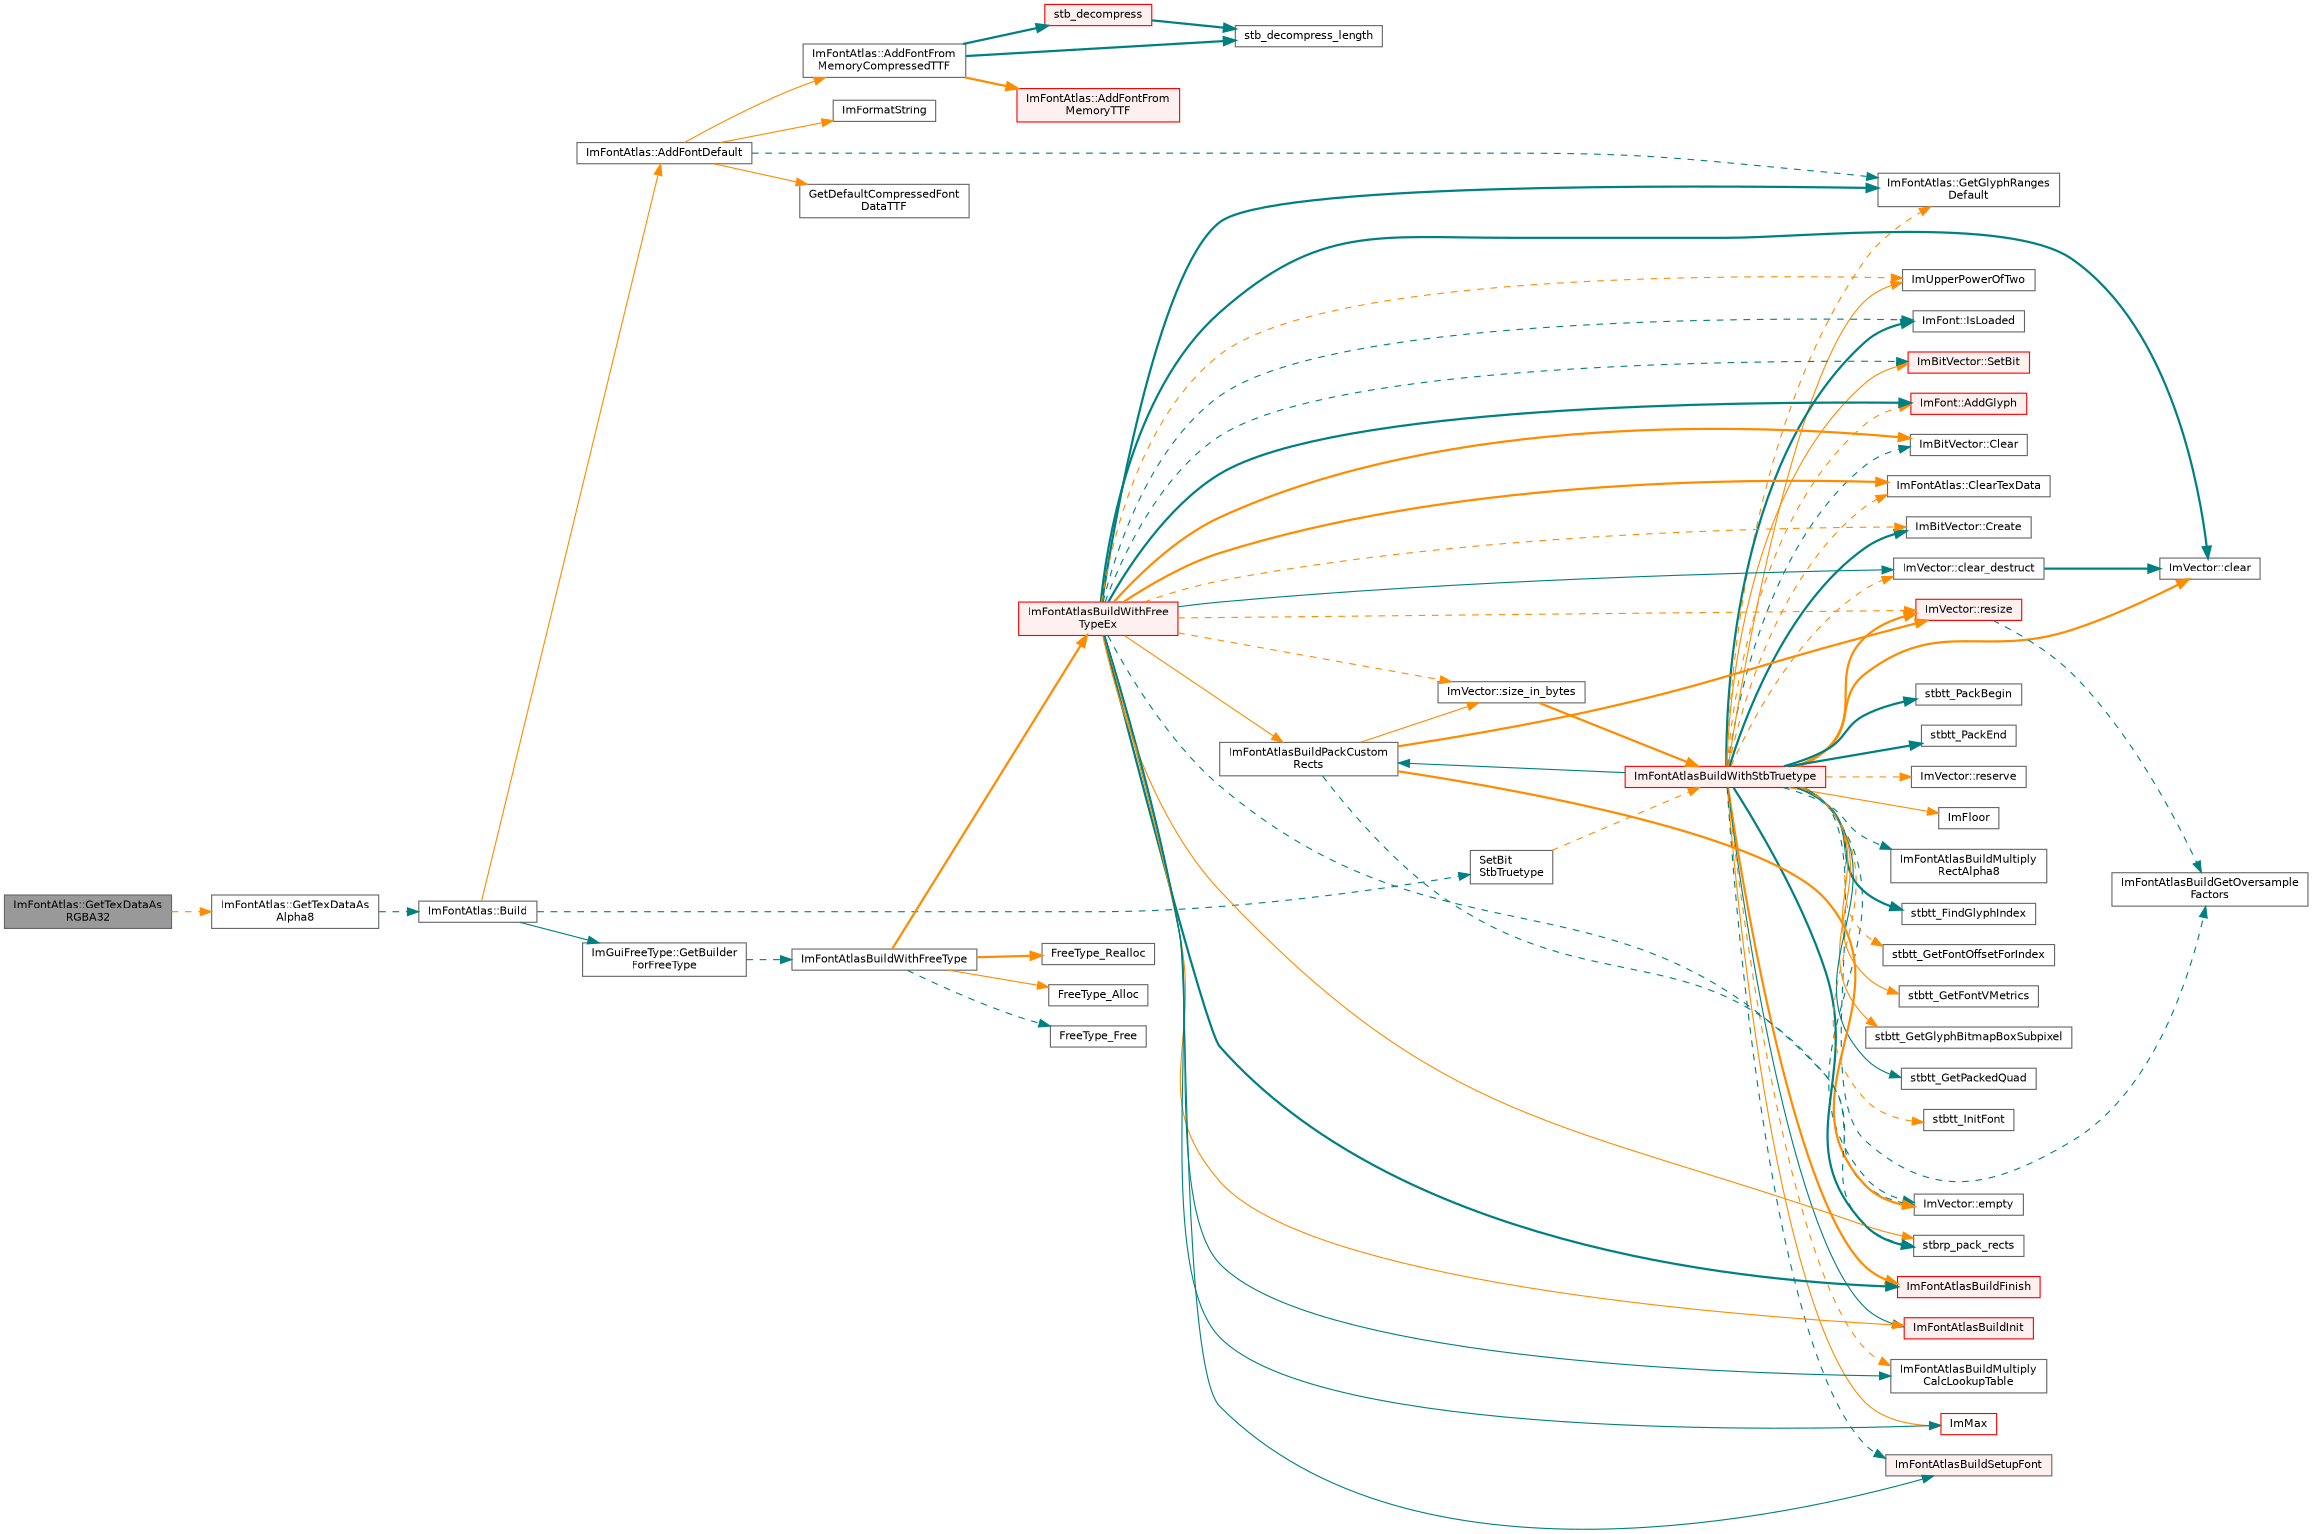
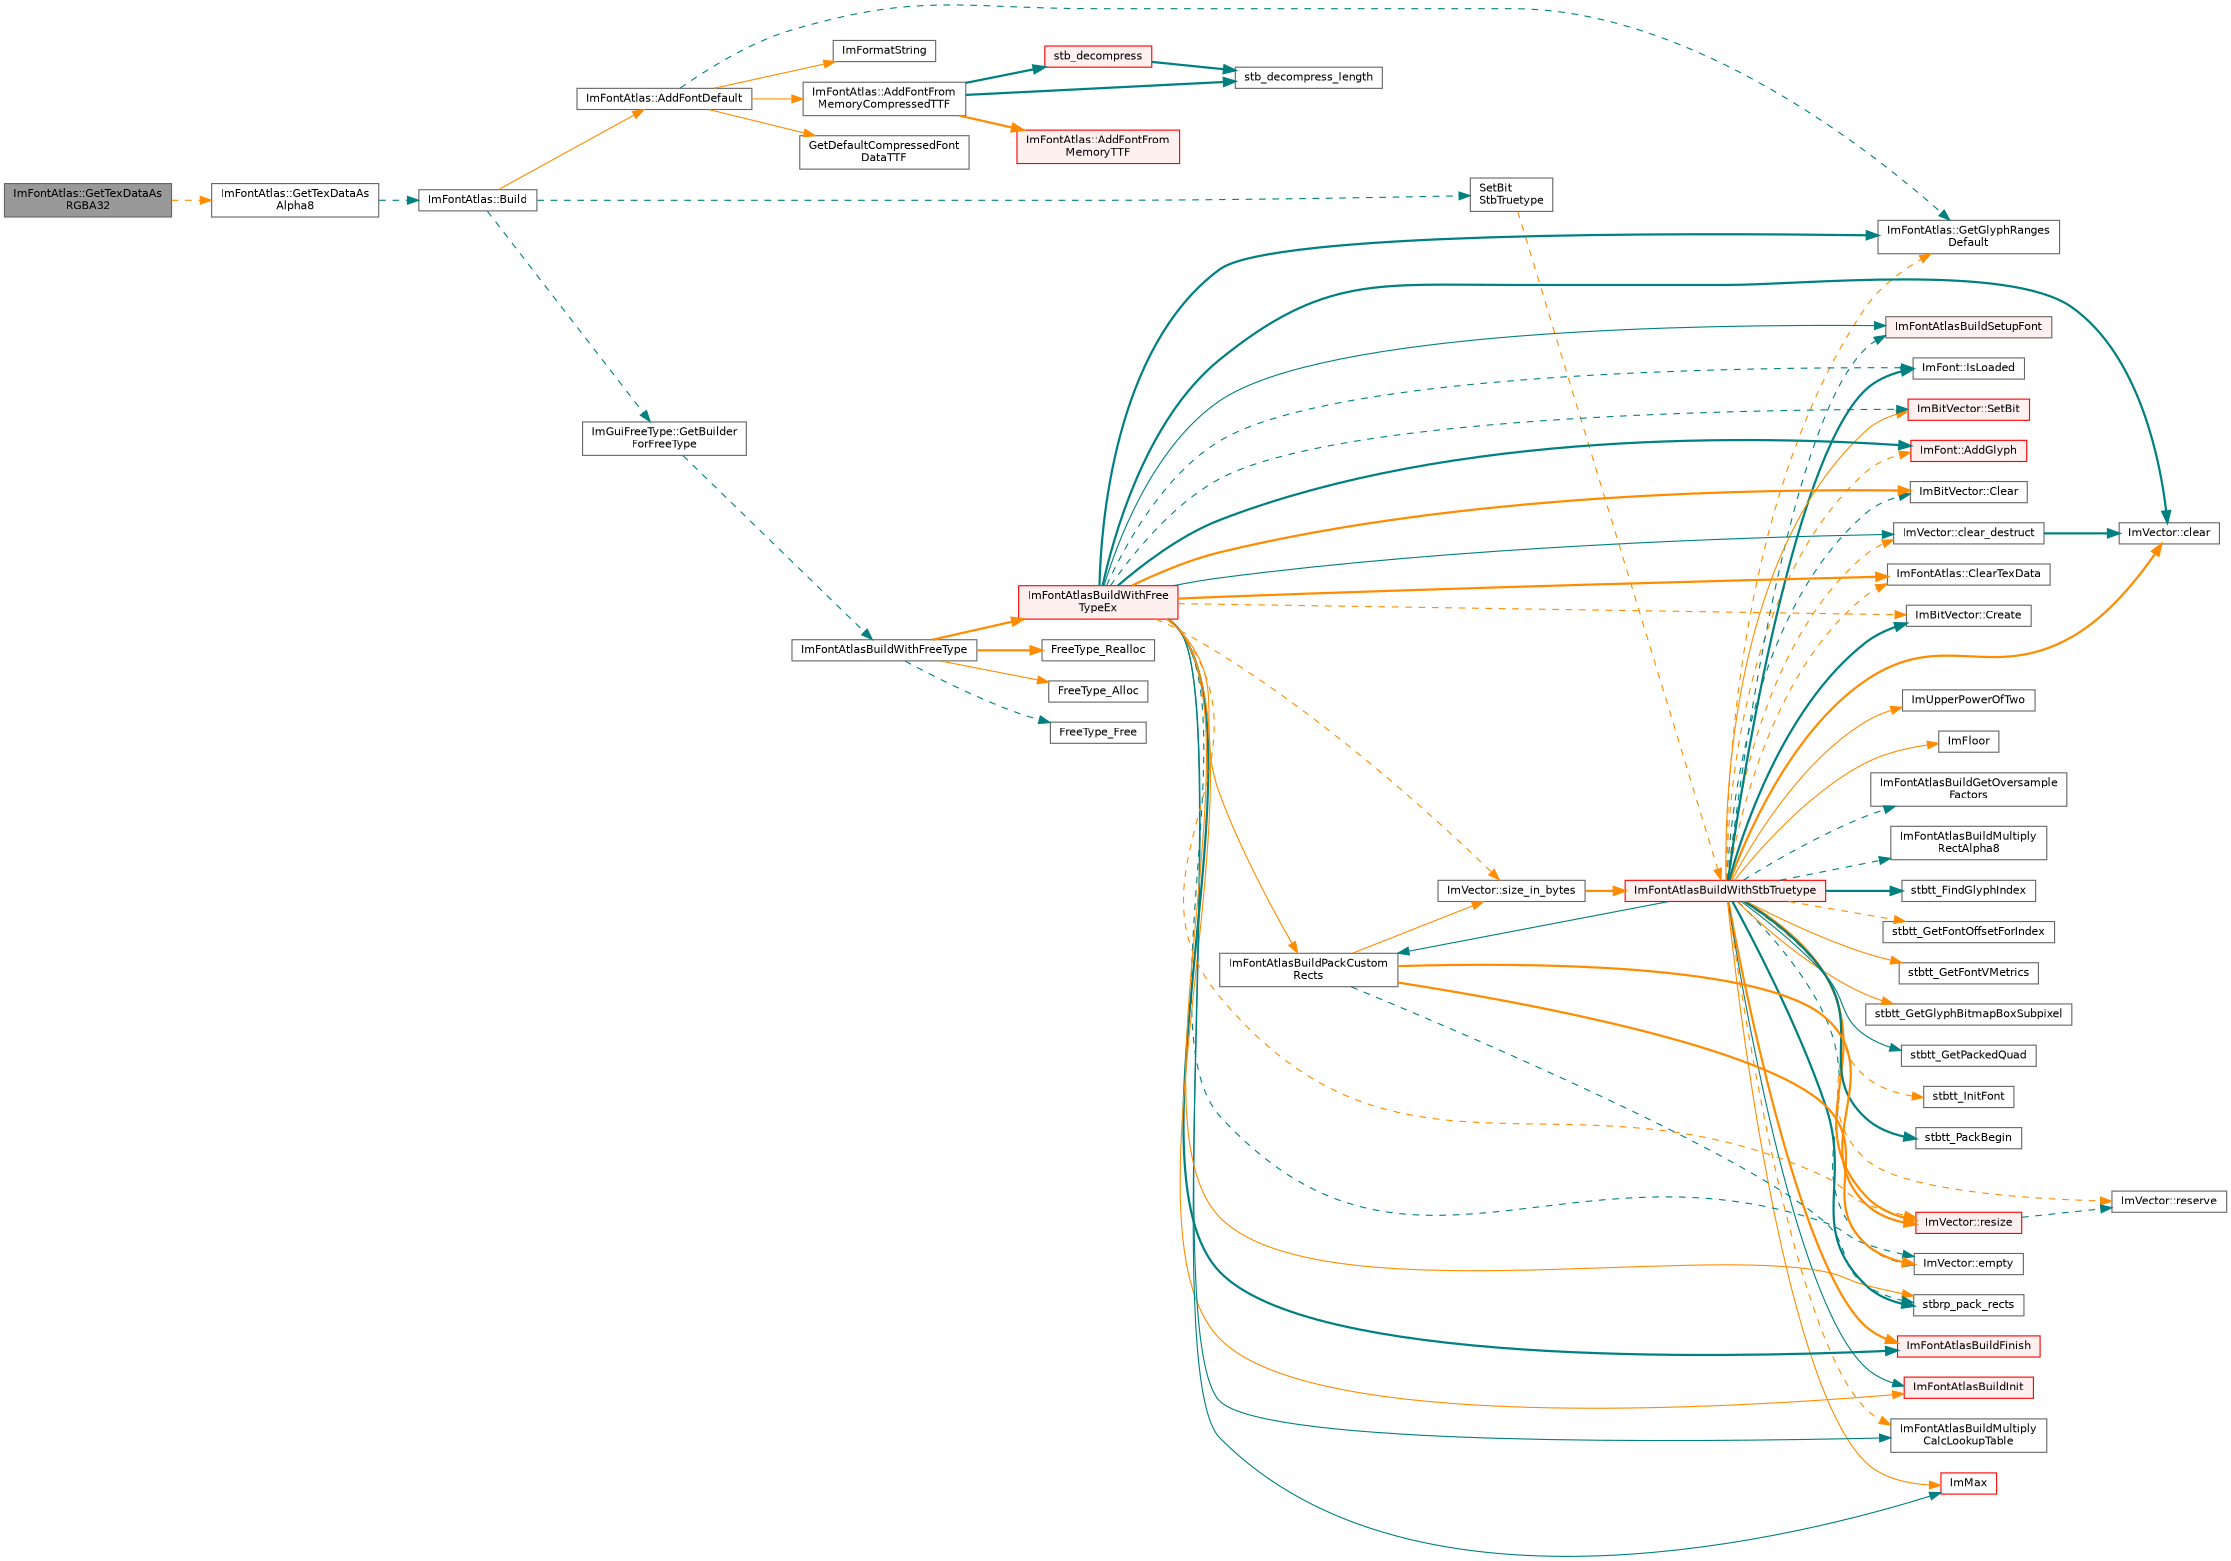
(1411, 298) -> none
(2115, 723) -> (2061, 1213)
(1969, 736) -> none
(554, 931) -> (565, 312)
